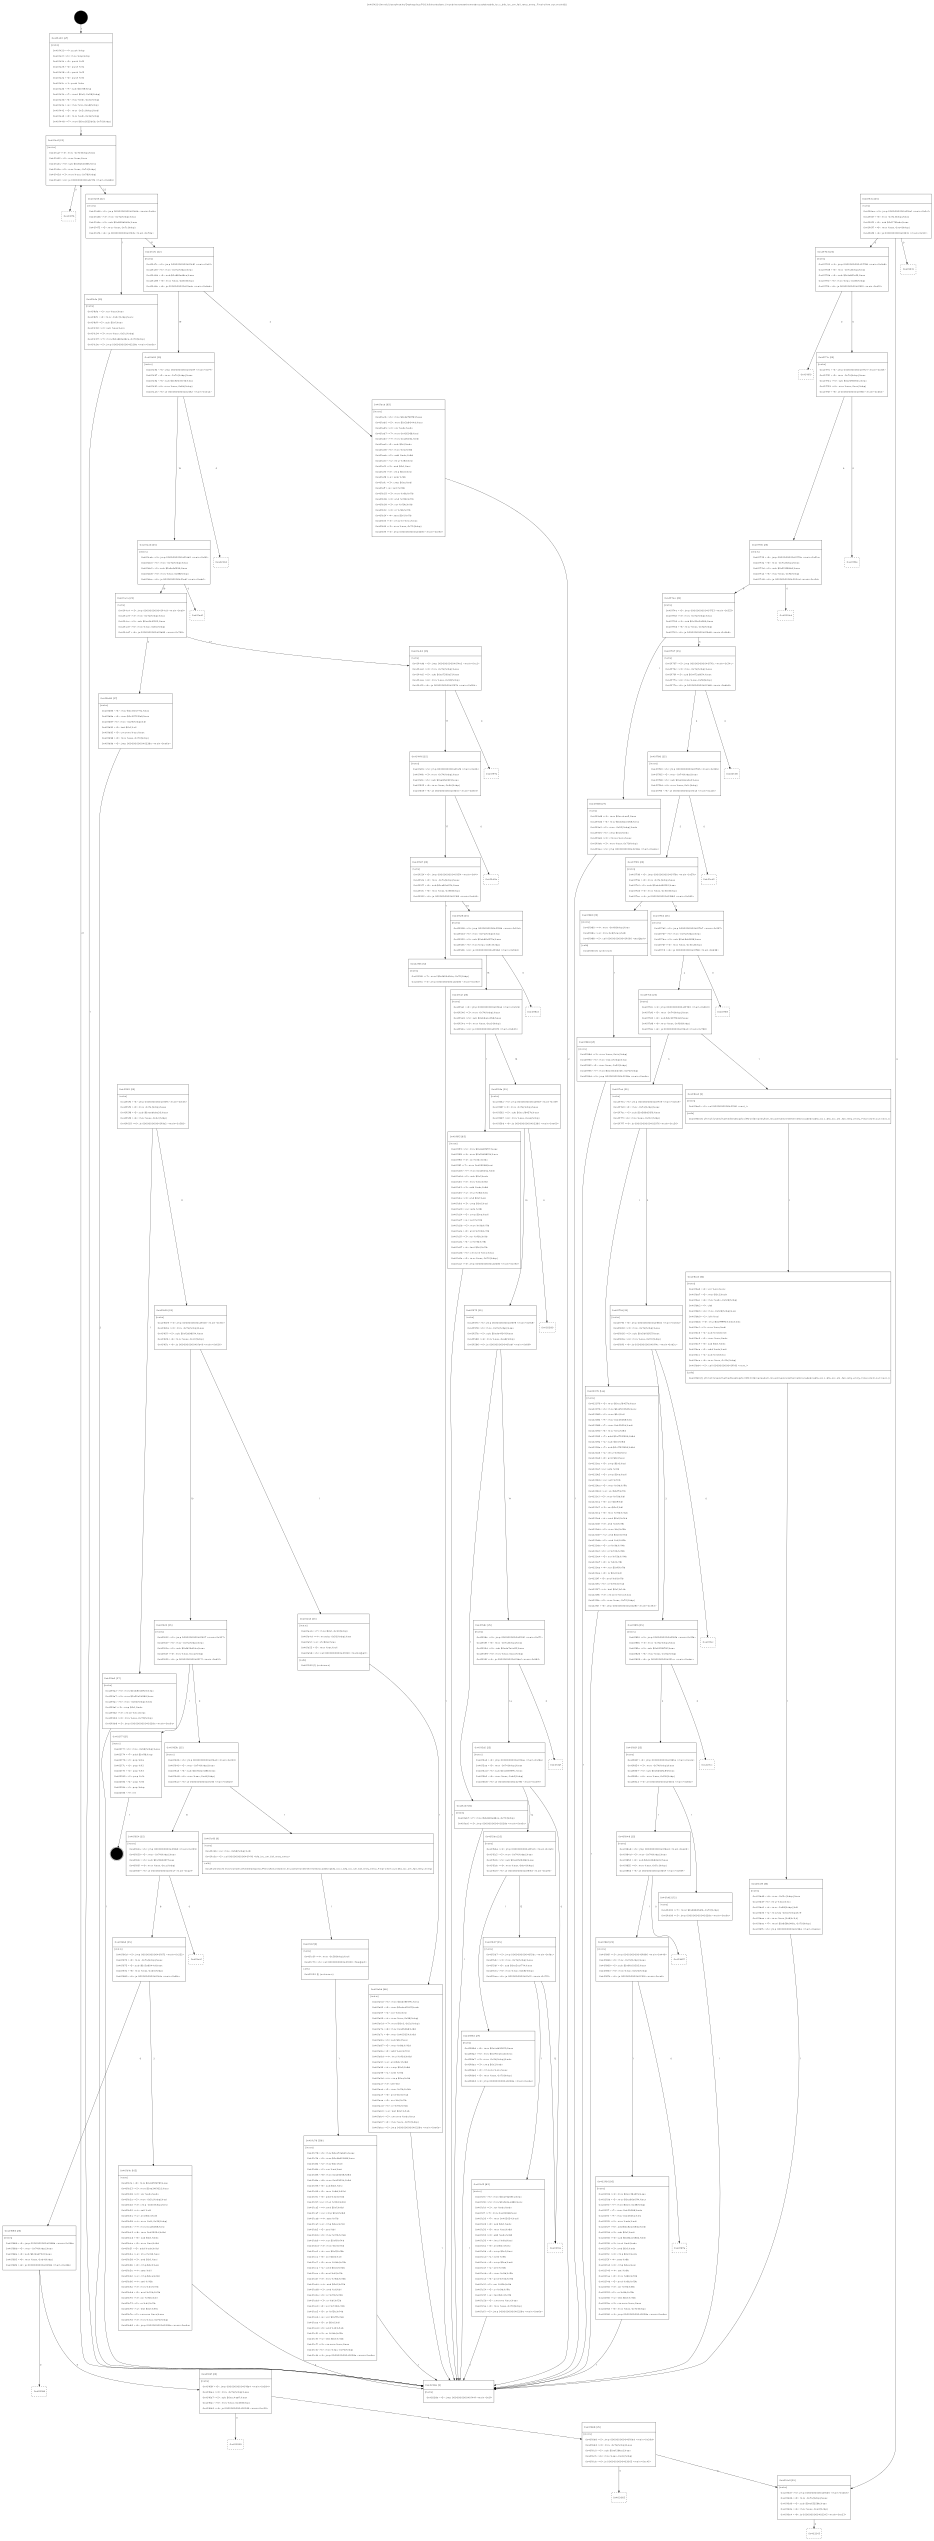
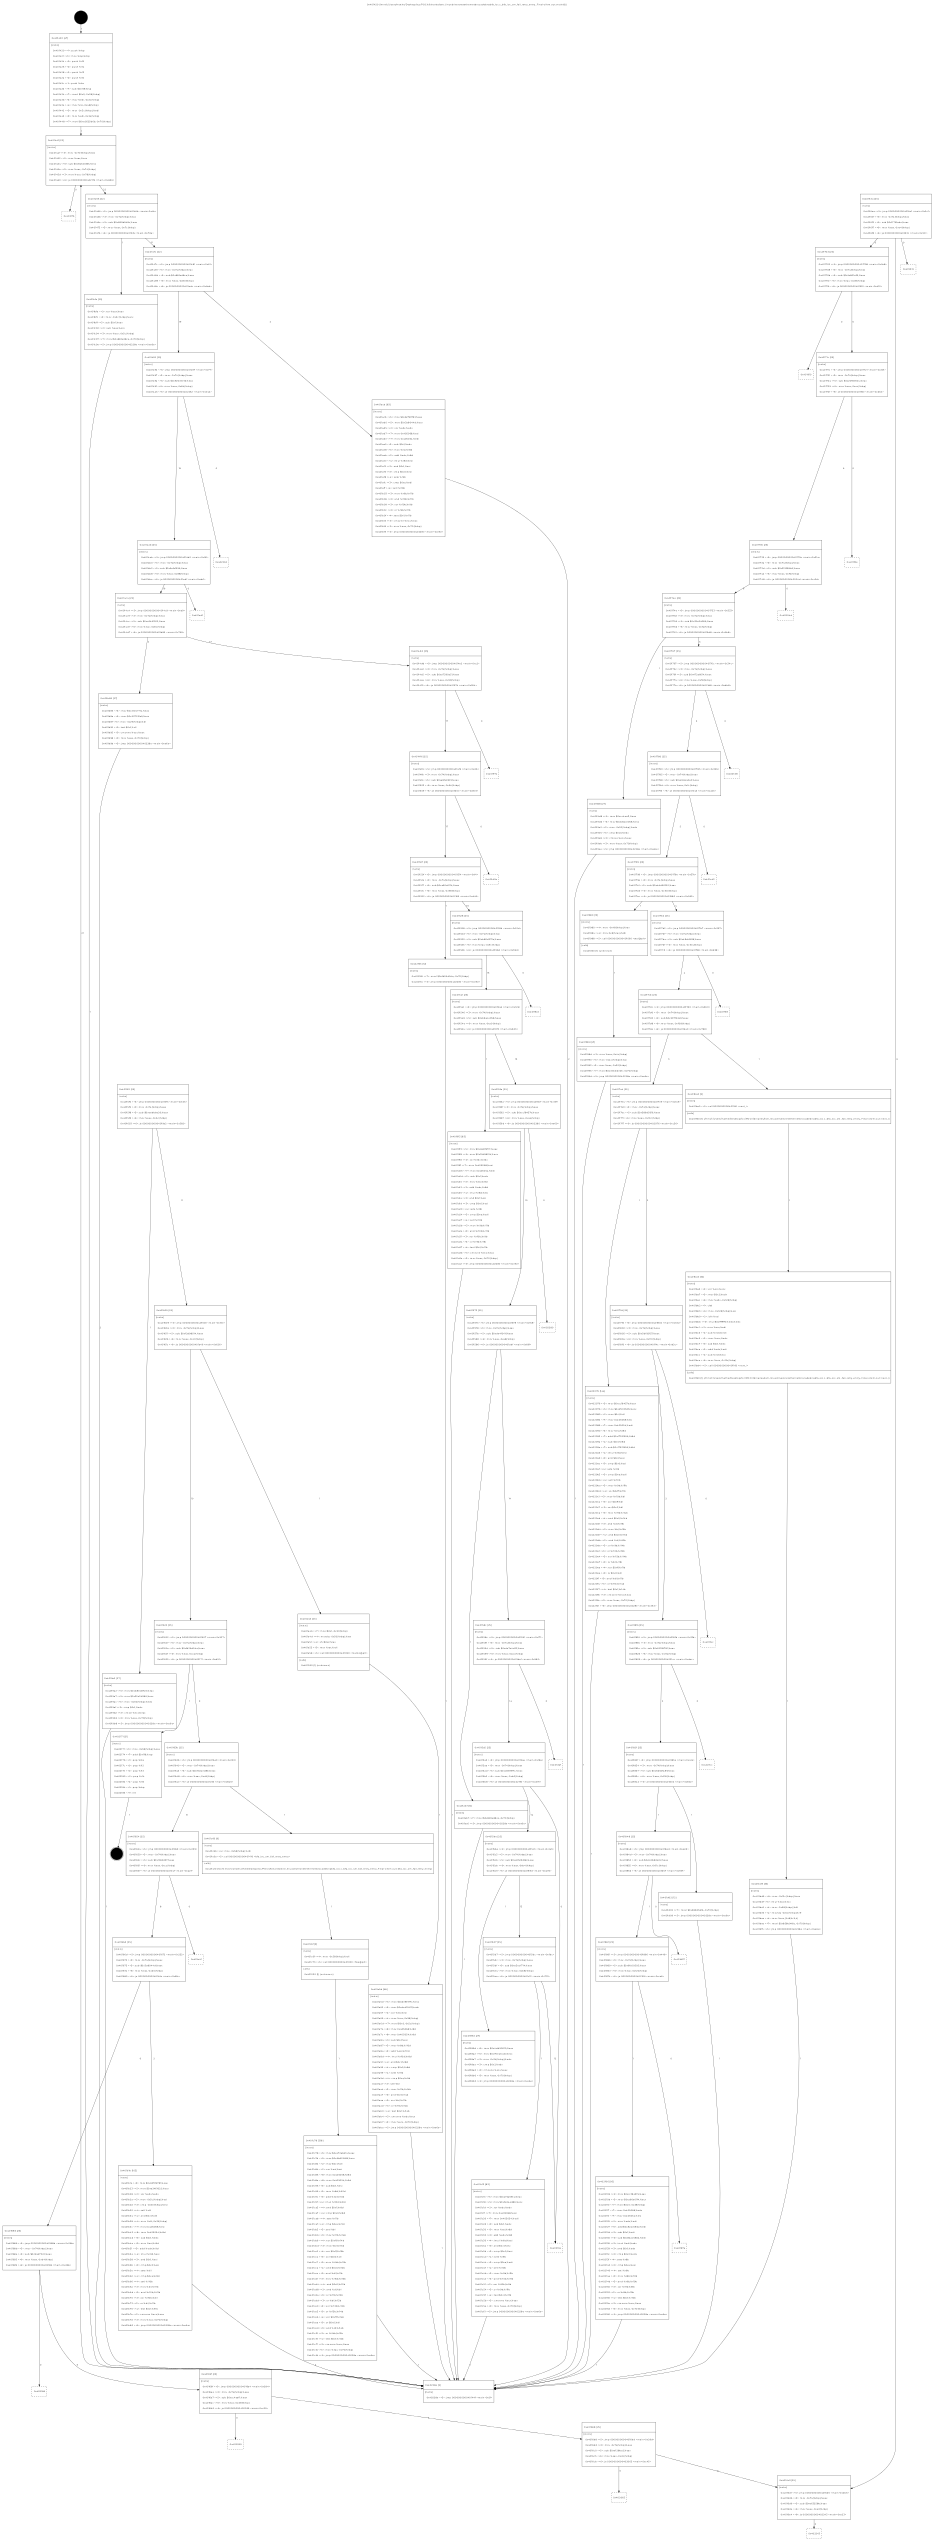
(462, 2231) -> none
